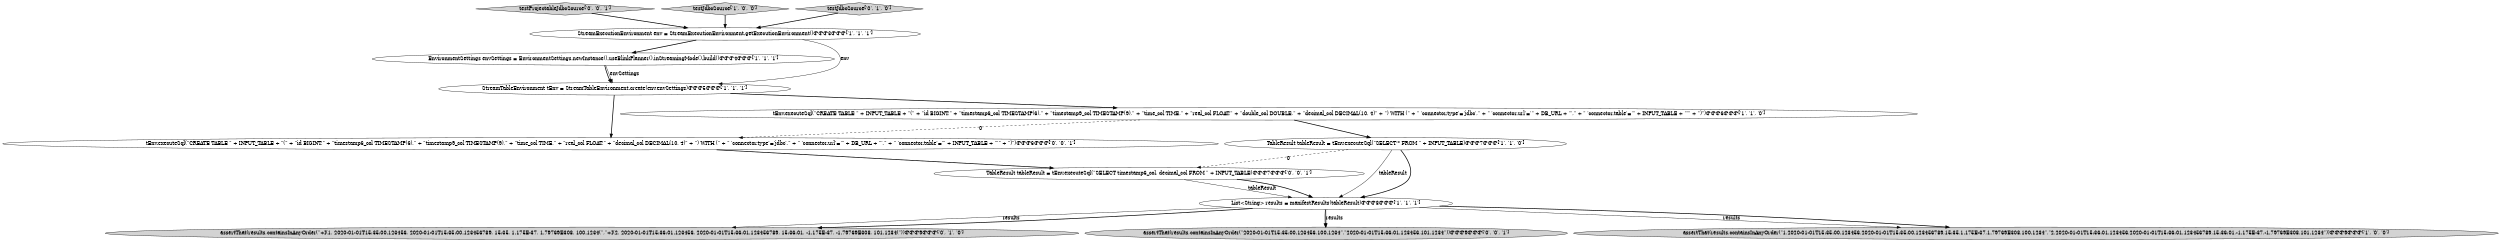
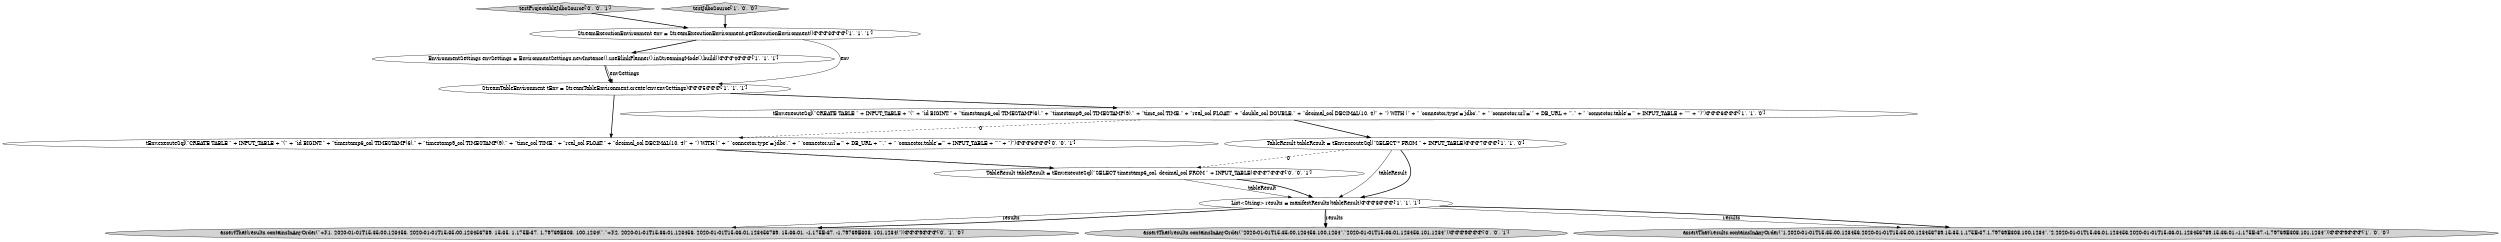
(859, 9) -> none
